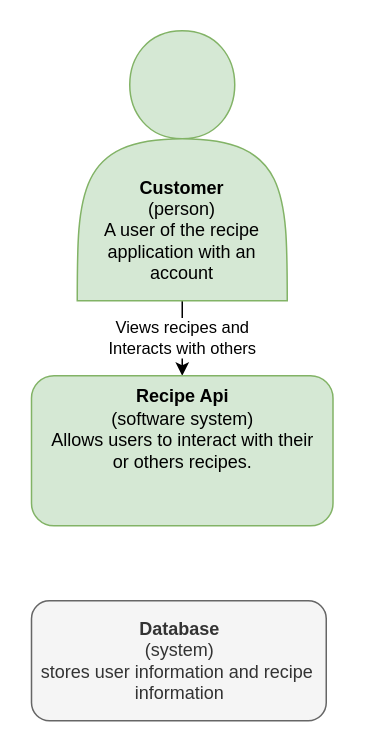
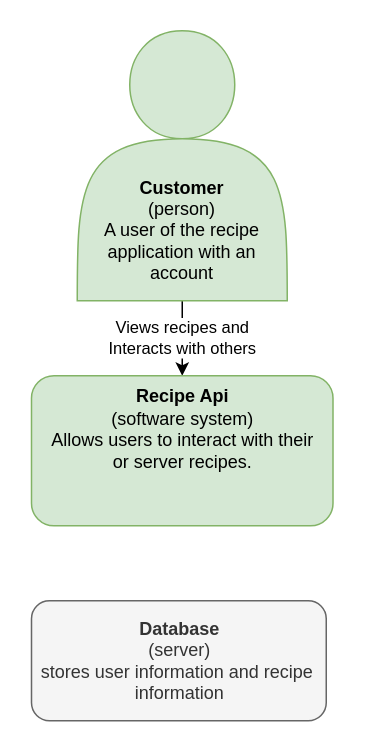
(183, 451) -> (183, 451)
(180, 661) -> (180, 661)
